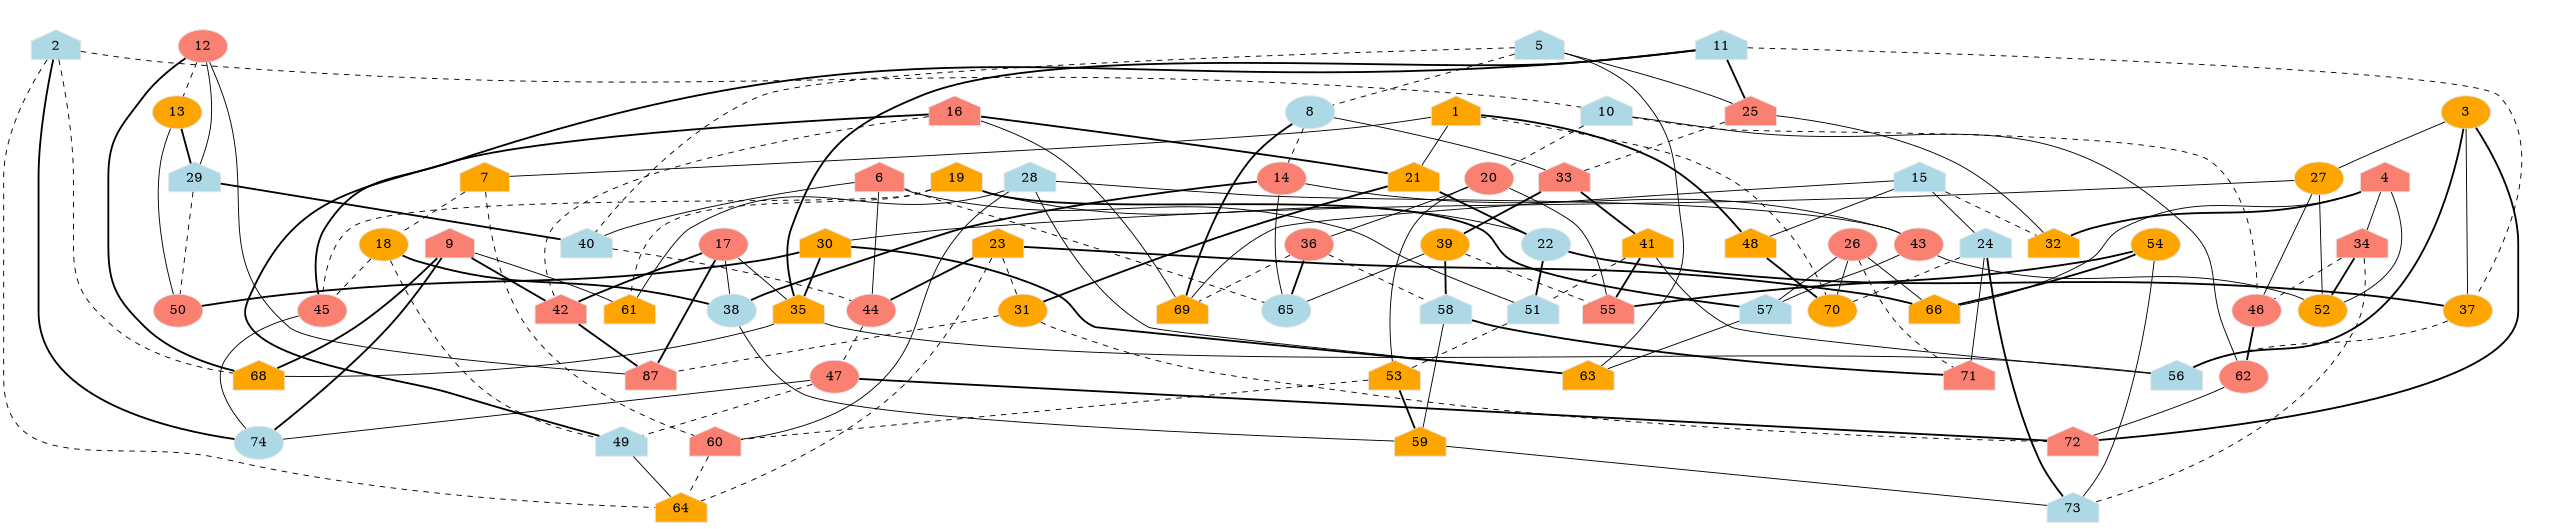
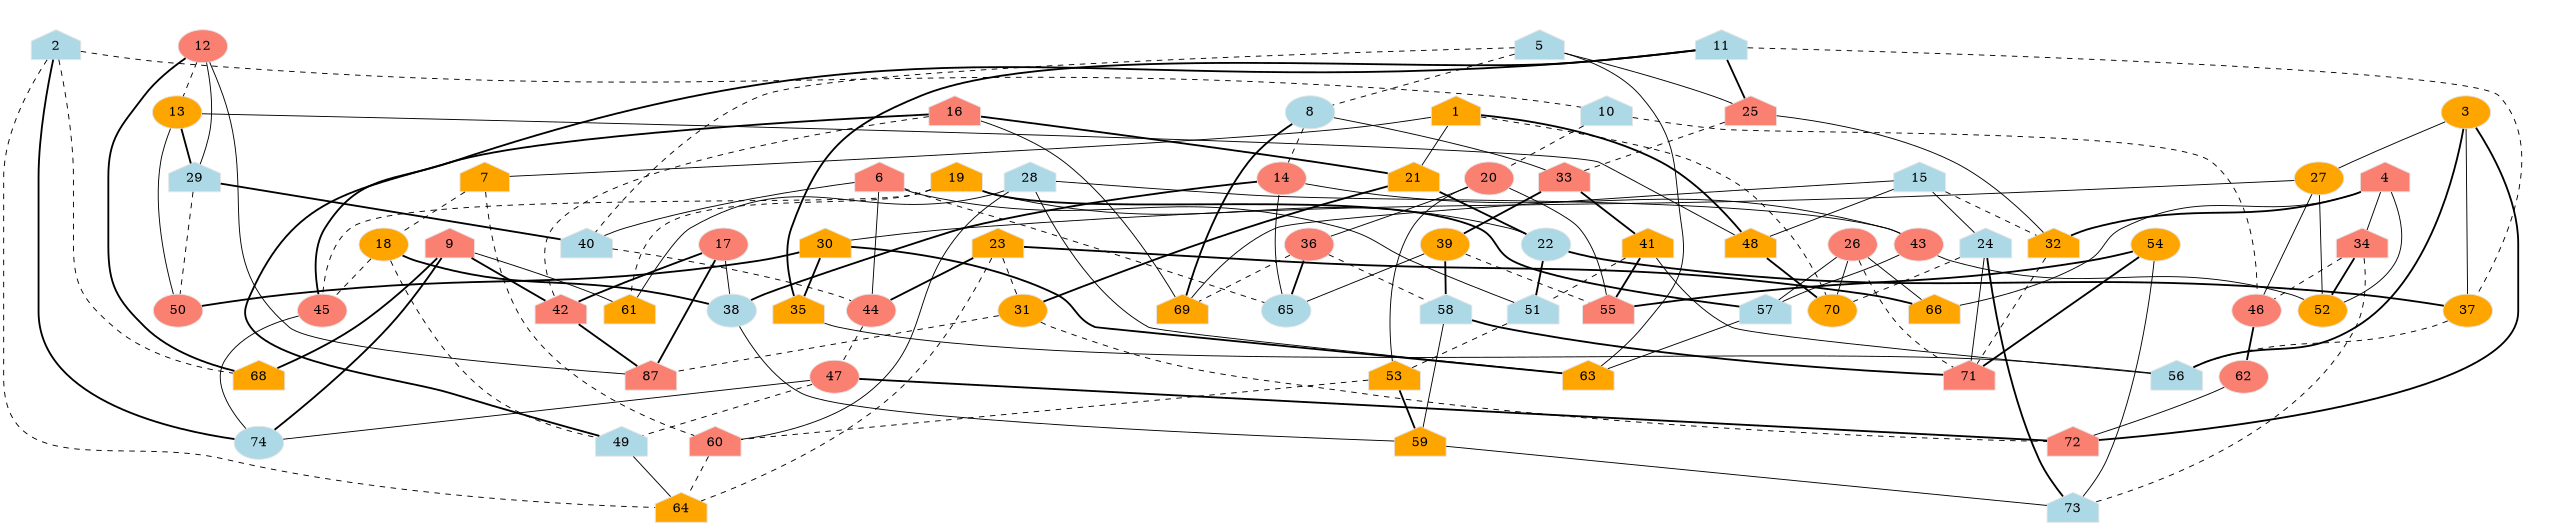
none -> (978, 133)
(2048, 146) -> none
(2083, 272) -> (2061, 312)
(767, 283) -> none
none -> (2011, 311)
(568, 362) -> none
